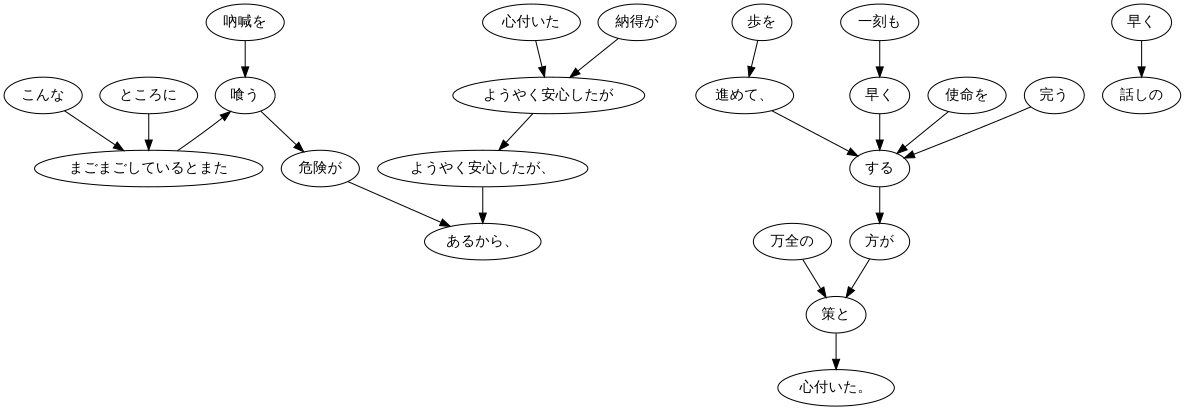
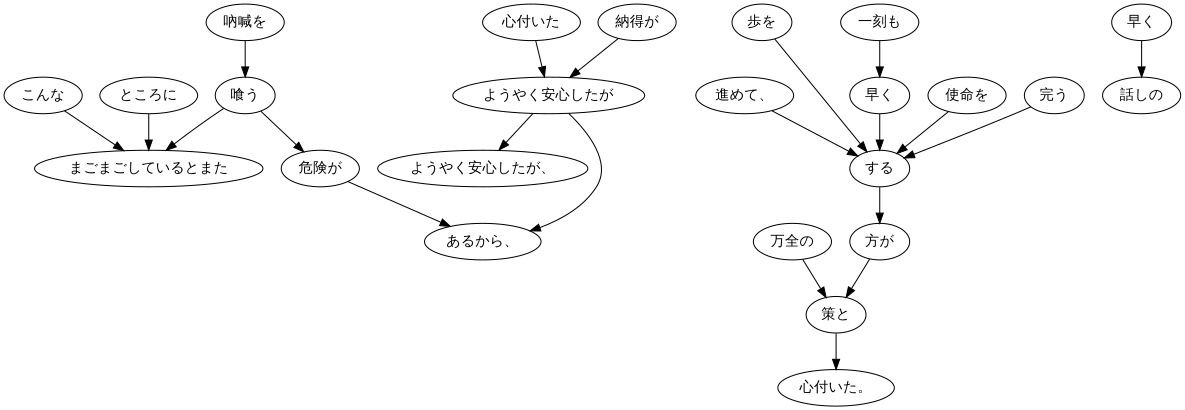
(755, 54) -> (818, 91)
(200, 135) -> (199, 126)
(483, 200) -> (599, 181)
